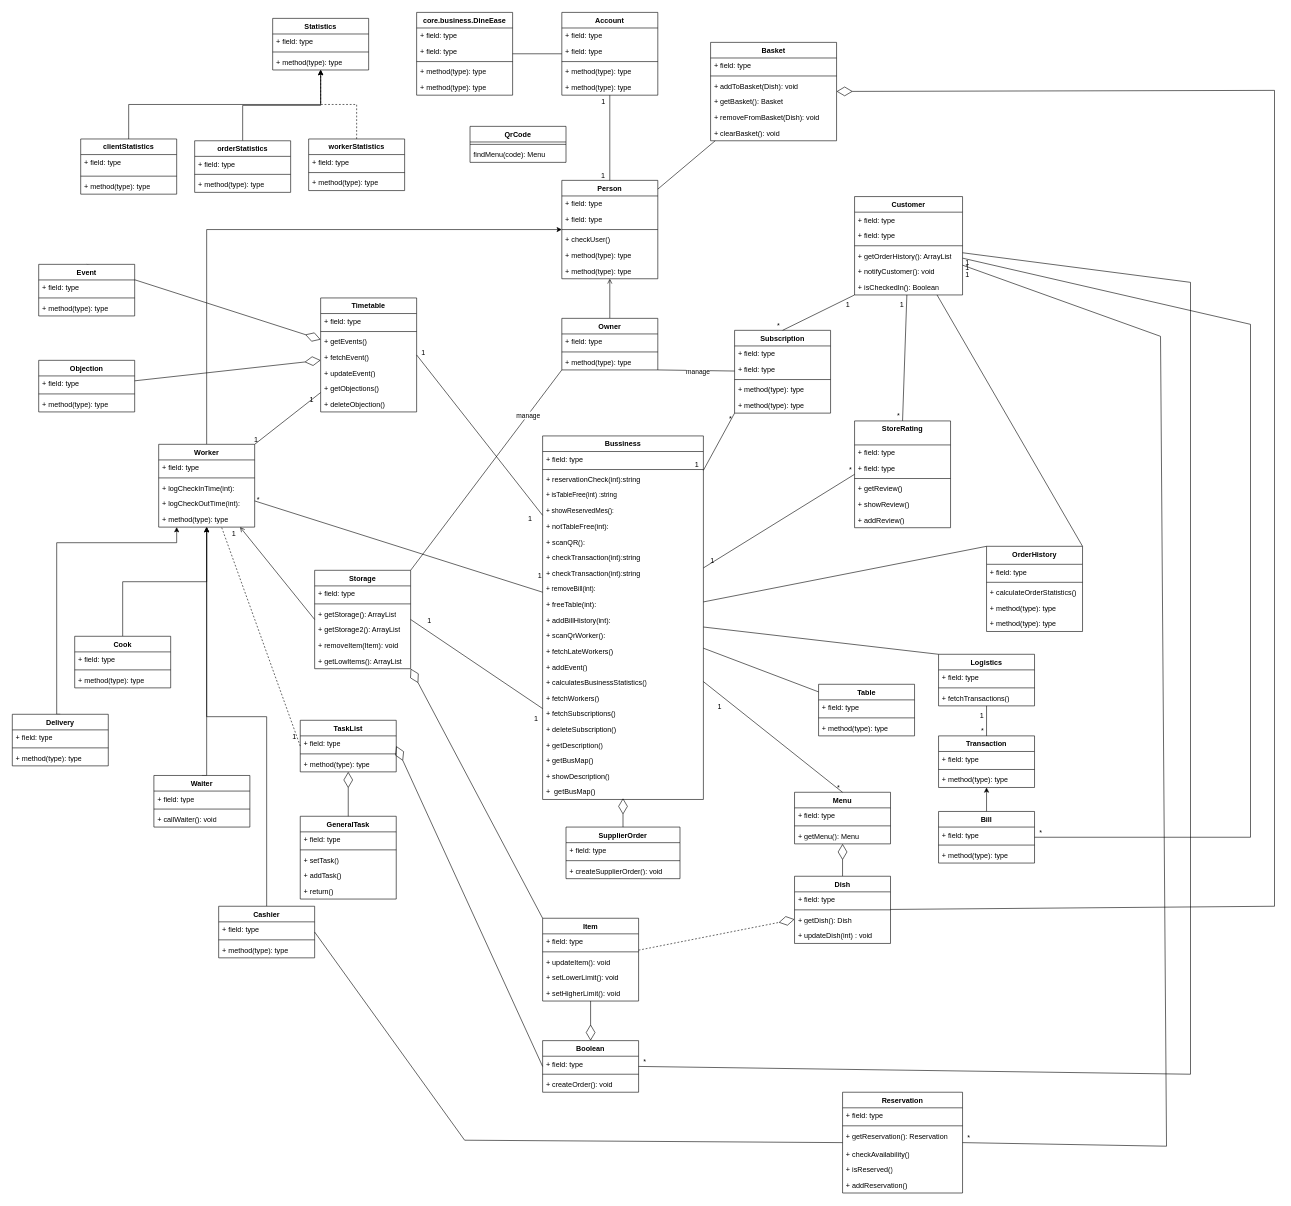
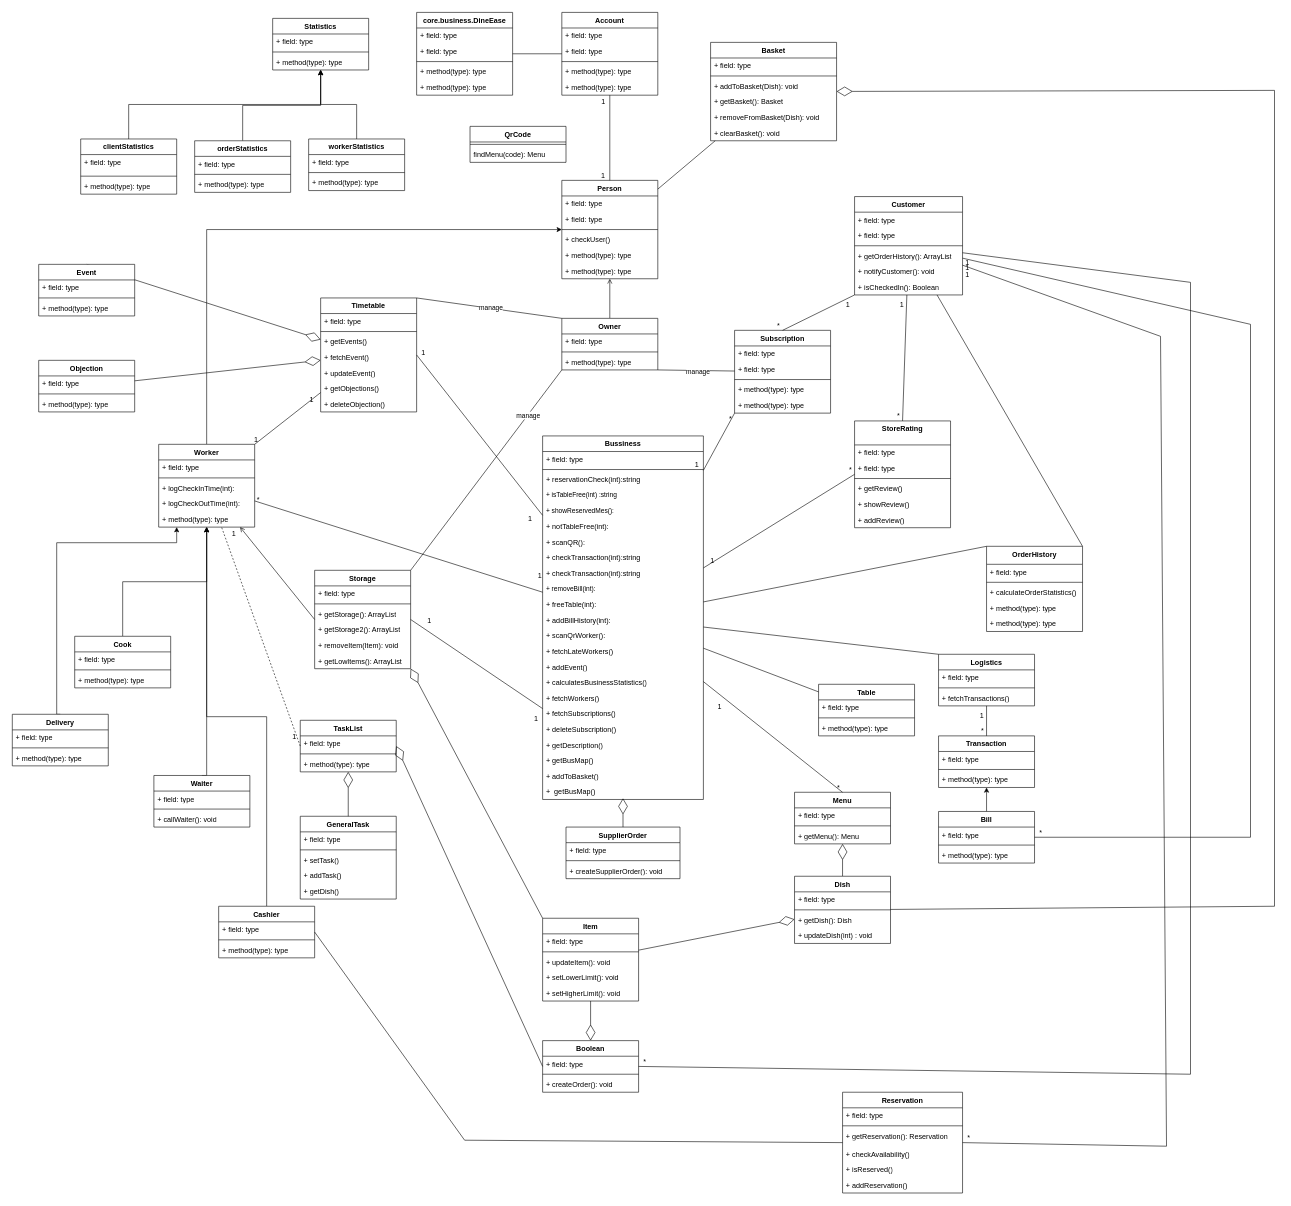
(356, 104) -> (356, 104)
none -> (489, 308)
(582, 777) -> (576, 777)
(323, 892) -> (324, 892)
(710, 936) -> (710, 936)
